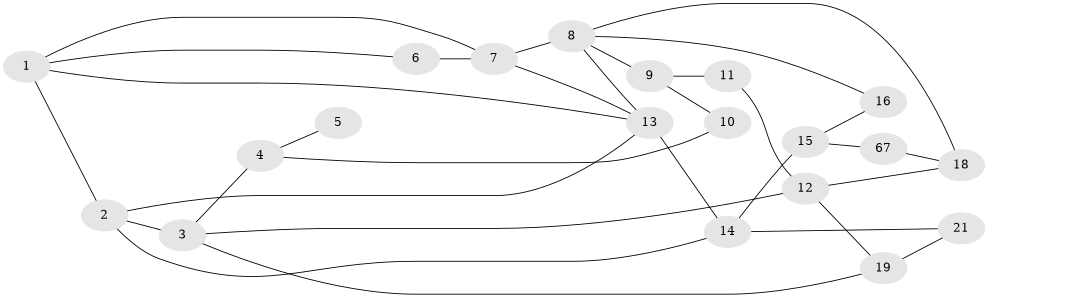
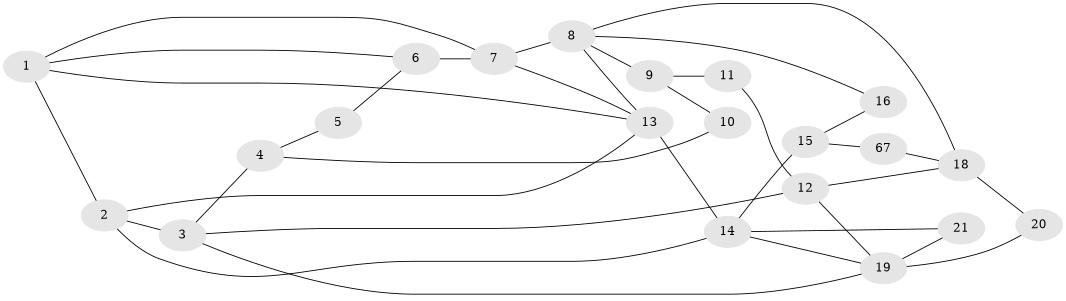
none -> (374, 94)
none -> (1039, 225)
none -> (806, 250)
